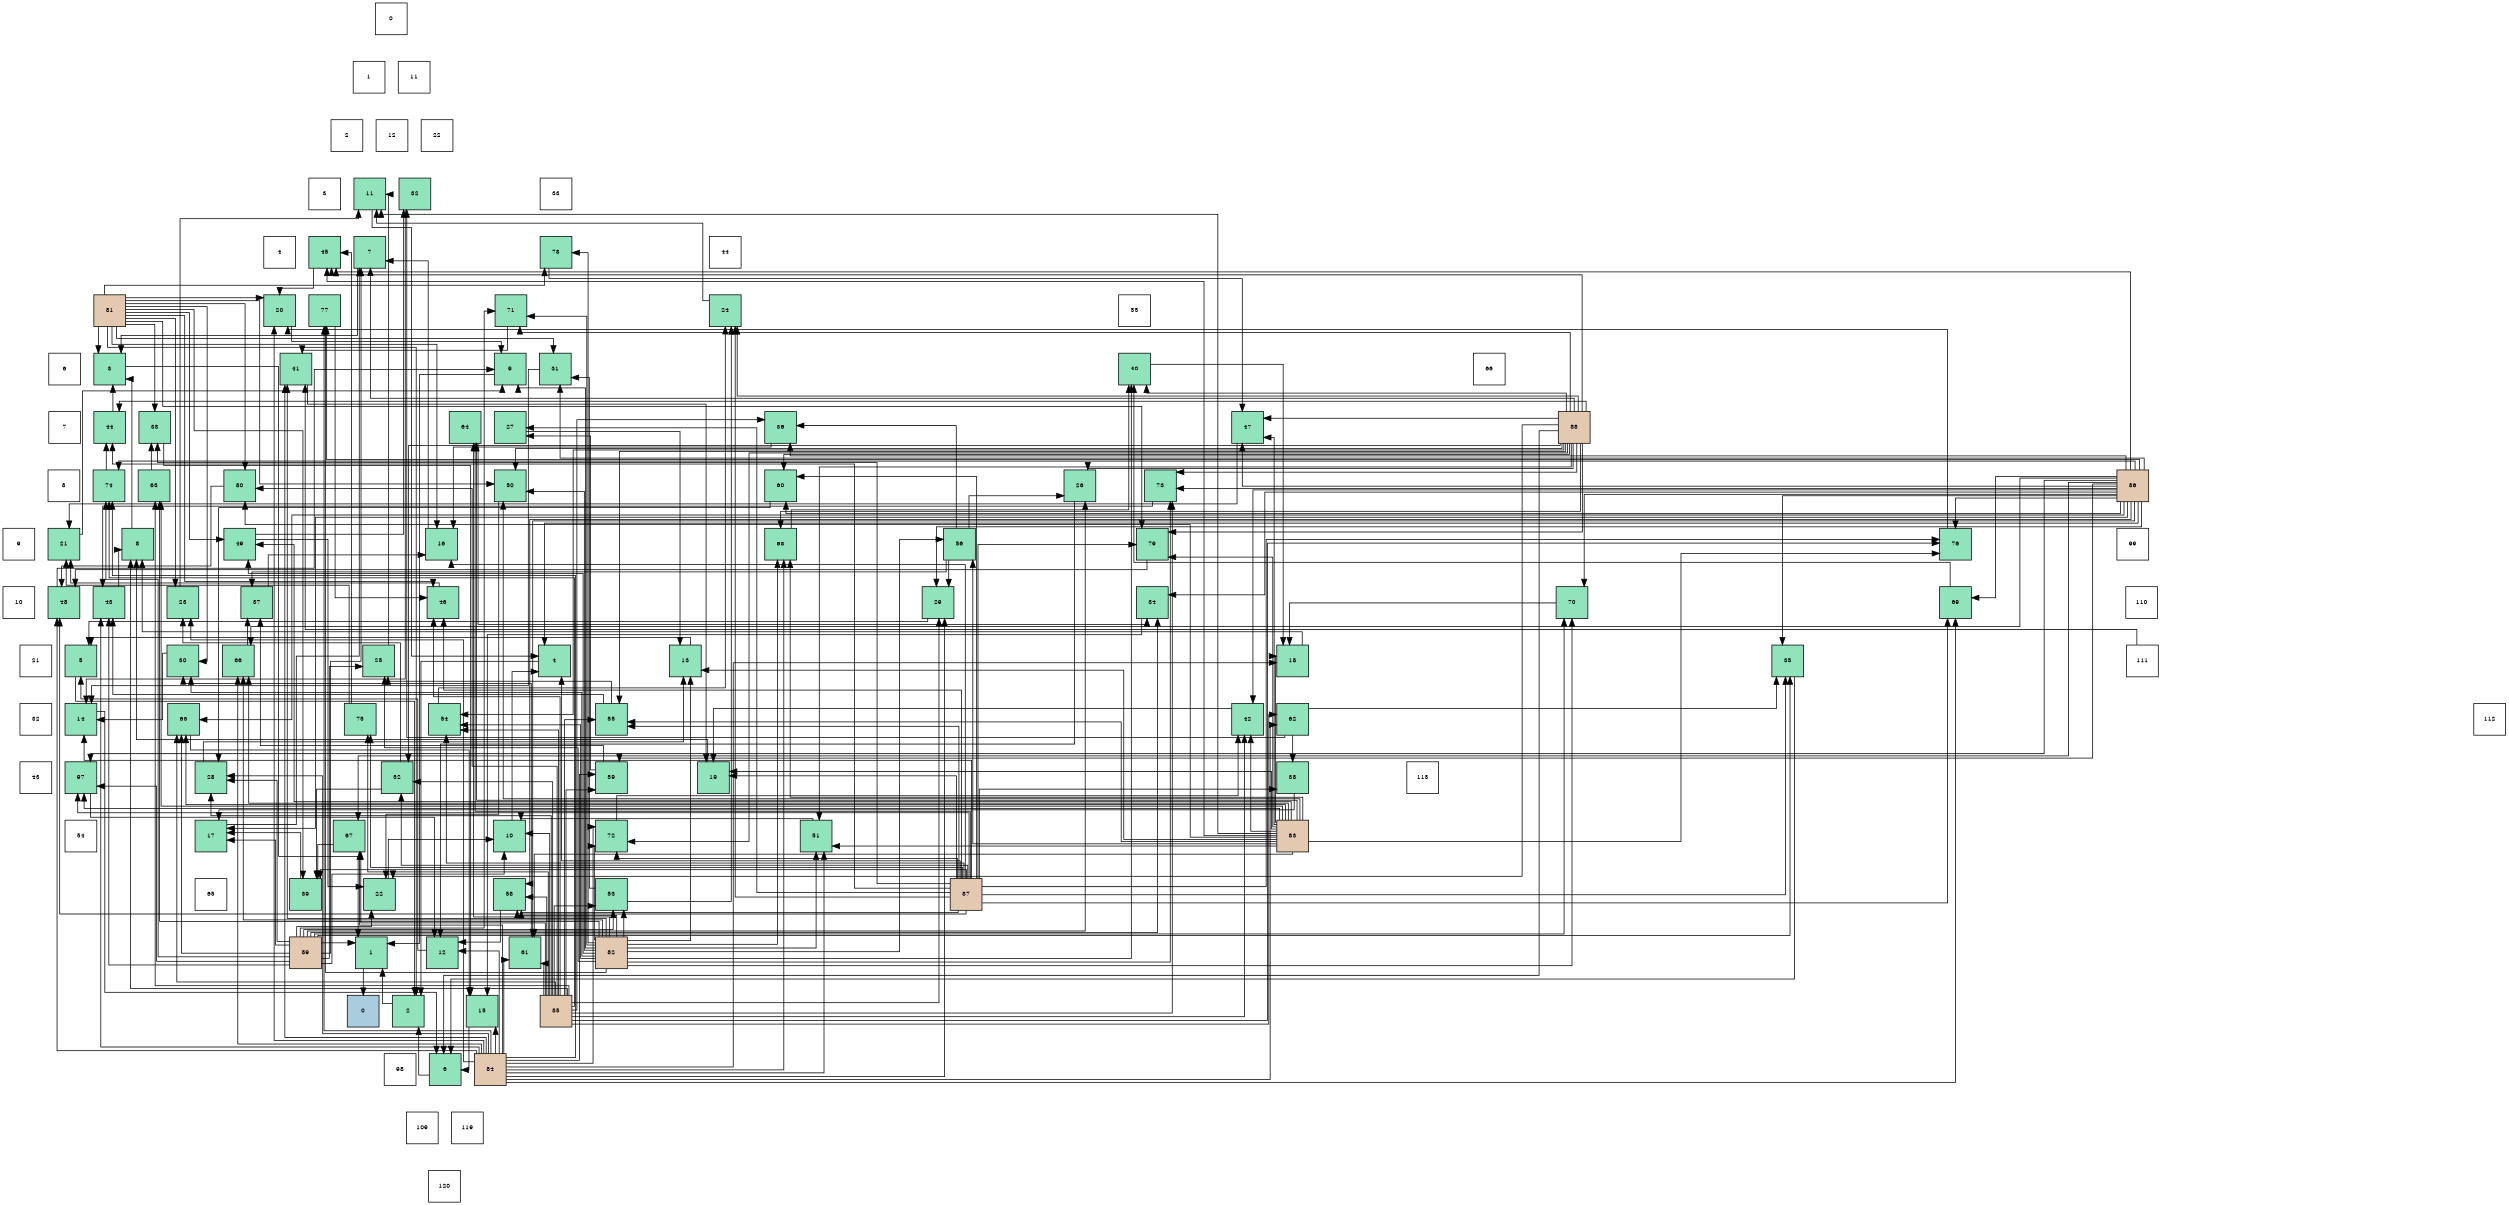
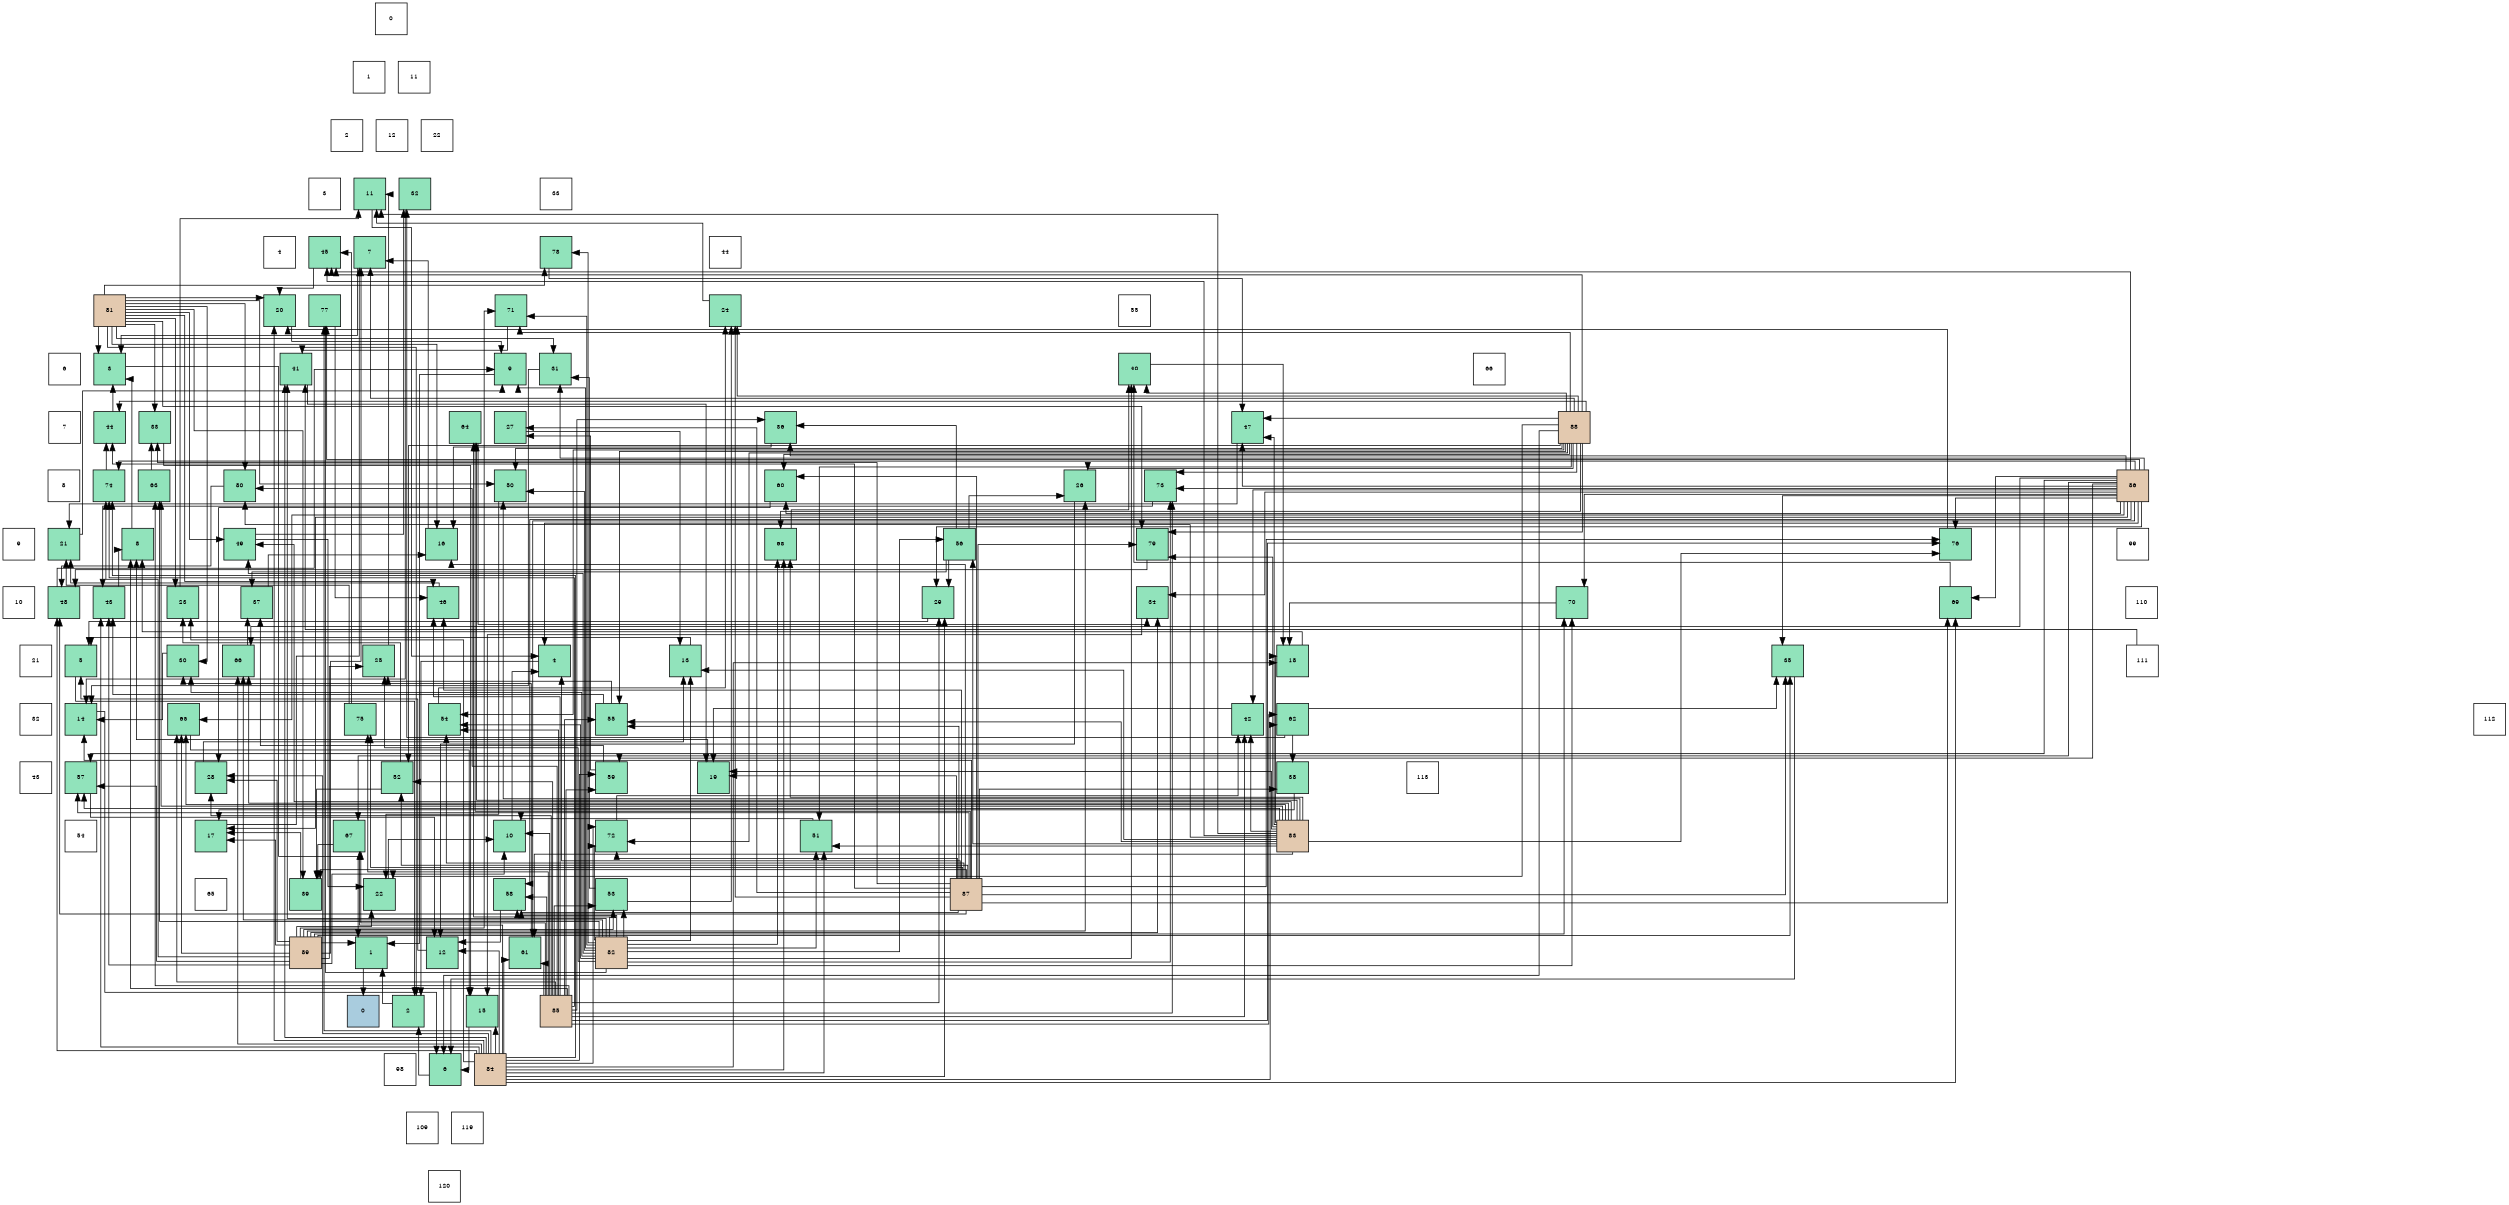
(81, 778) -> (81, 778)
